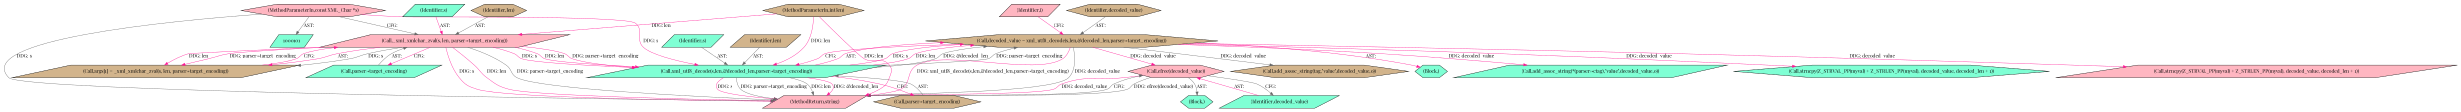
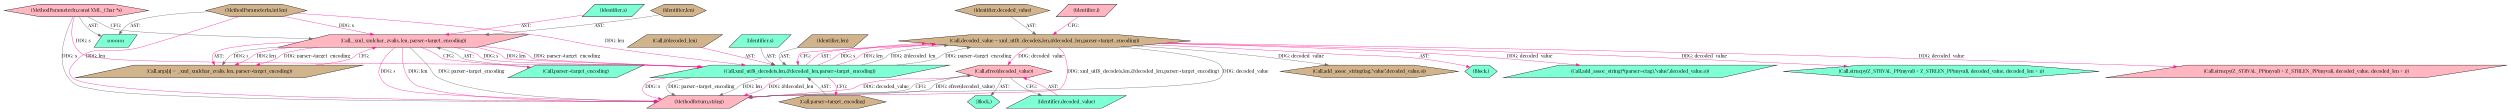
none -> (164, 15)
(661, 26) -> (346, 26)
none -> (675, 41)
